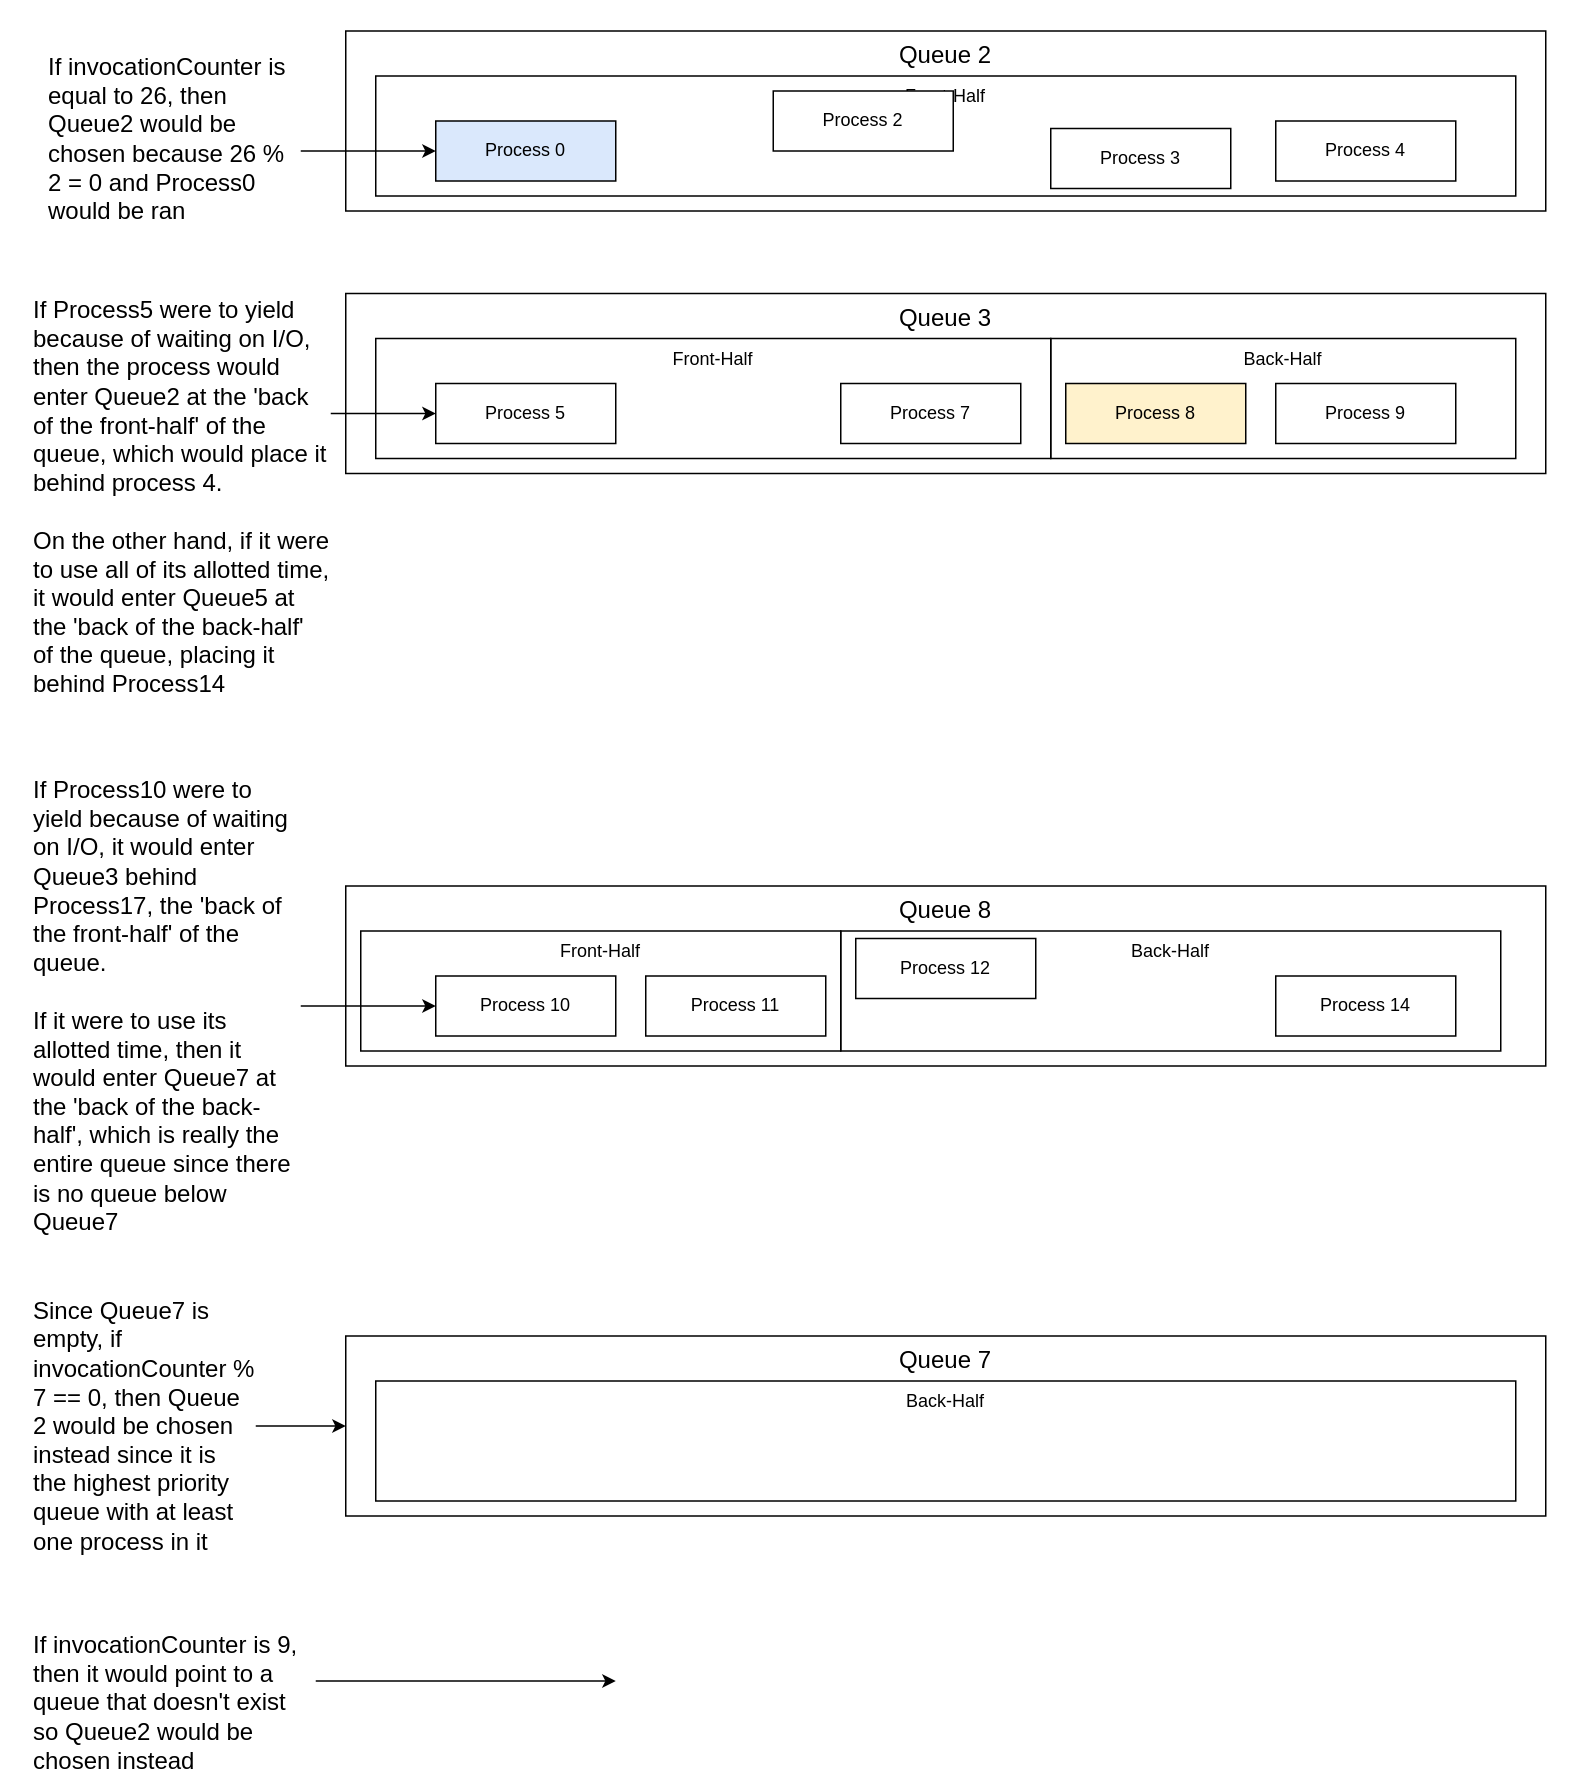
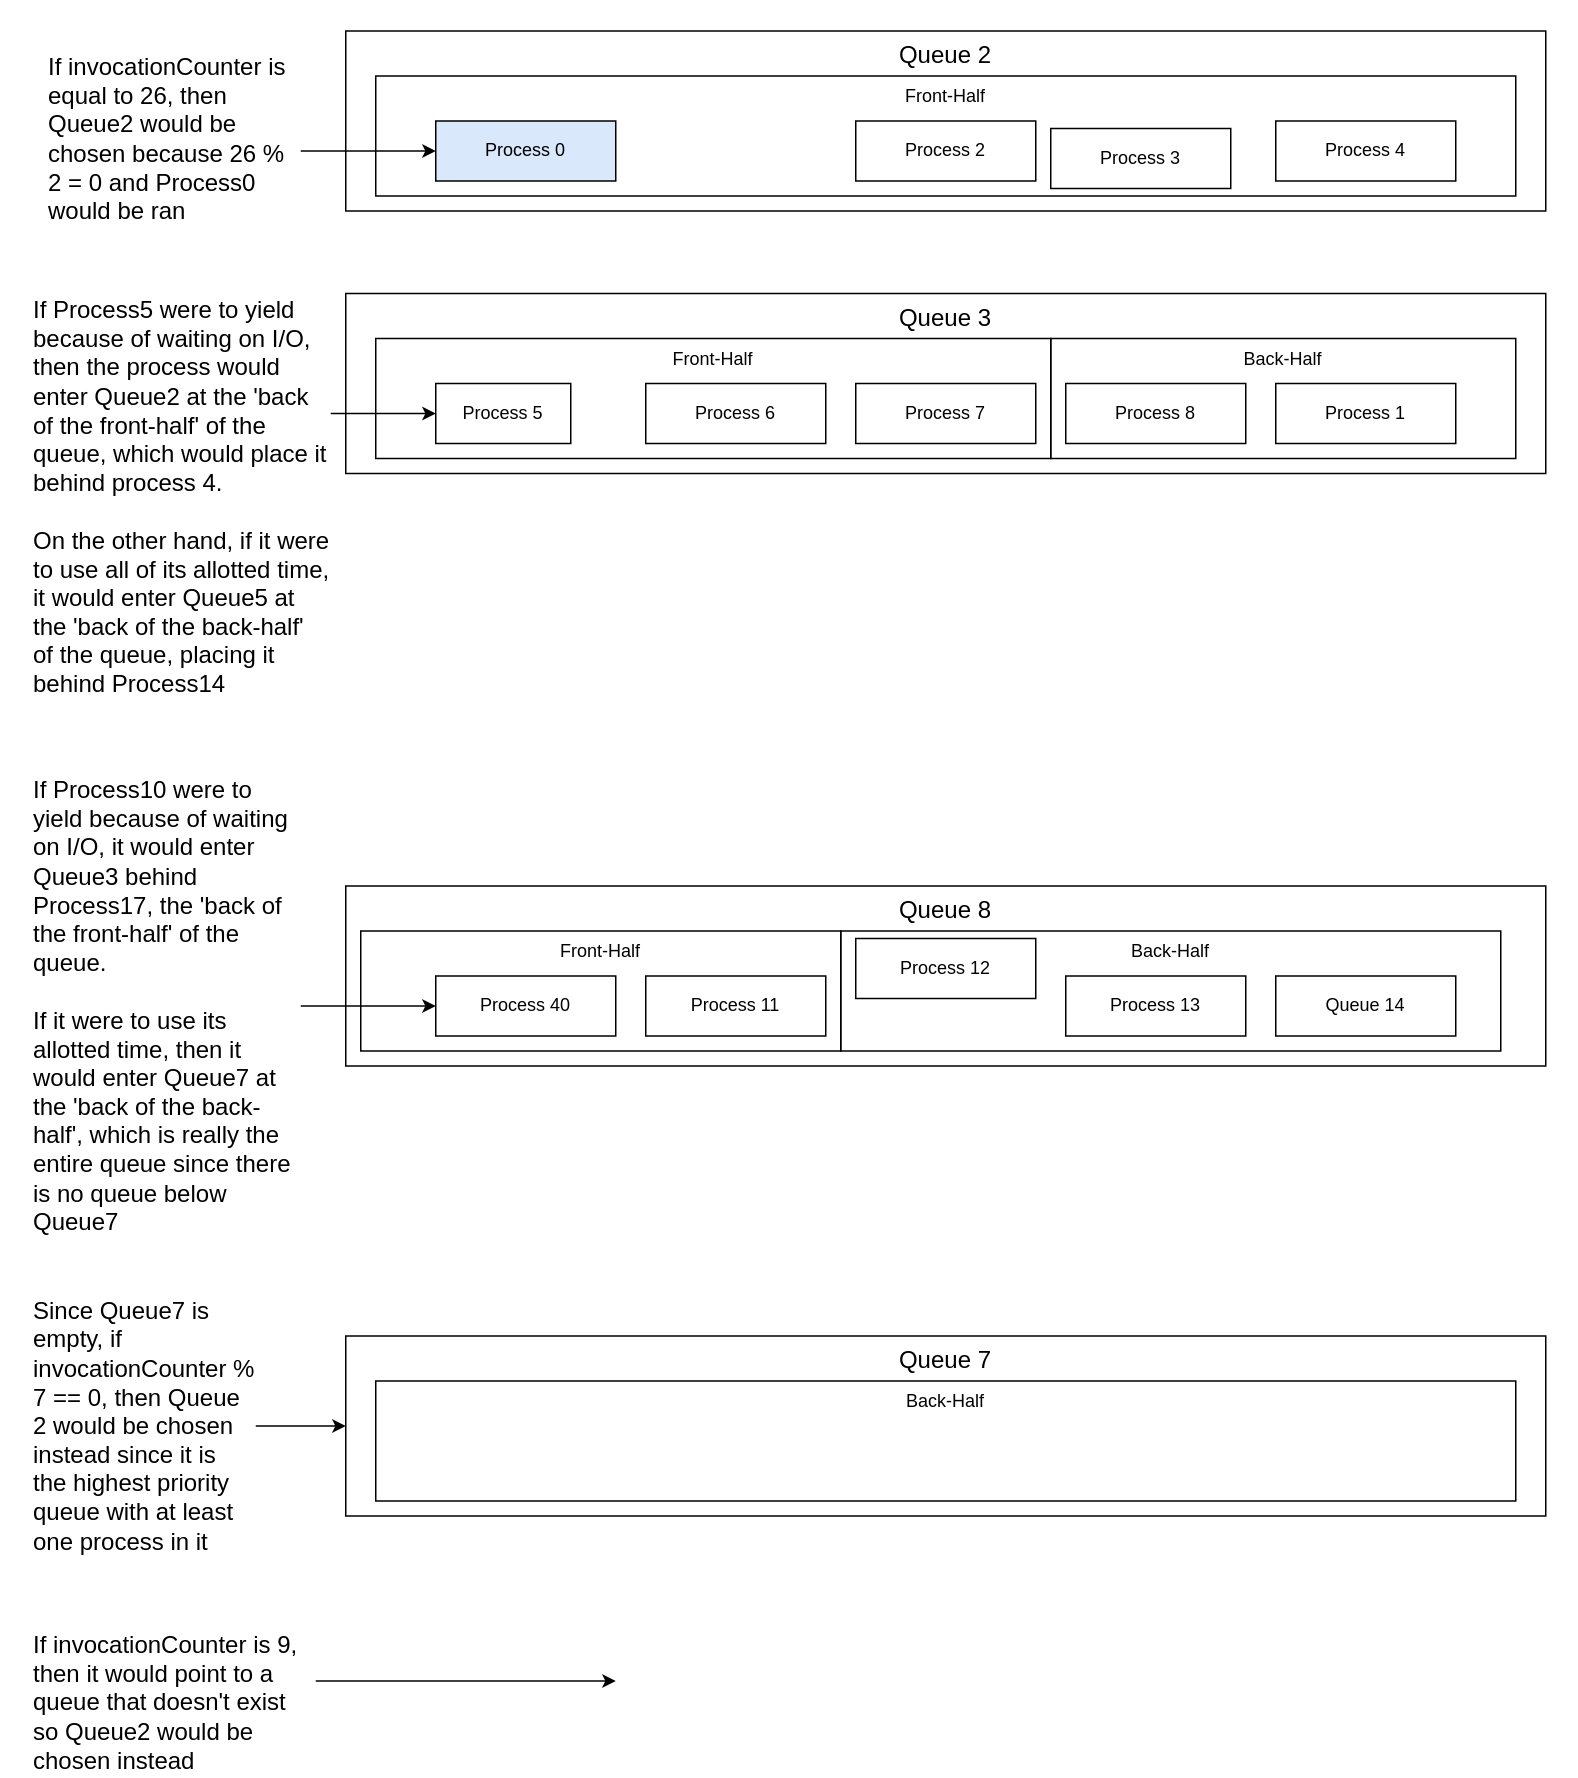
(863, 121) -> (946, 151)
(526, 413) -> (503, 413)
none -> (736, 413)
(931, 413) -> (946, 413)
(1156, 413) -> (1156, 413)
(1366, 413) -> (1366, 413)
(526, 1006) -> (526, 1006)
none -> (1156, 1006)
(1366, 1006) -> (1366, 1006)
